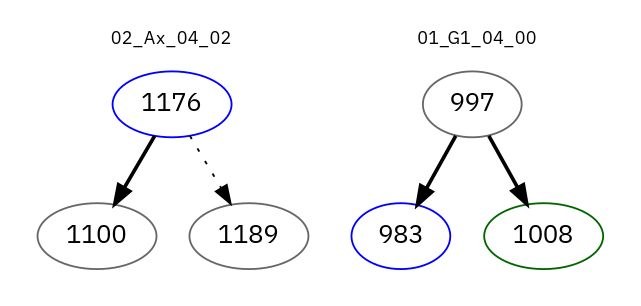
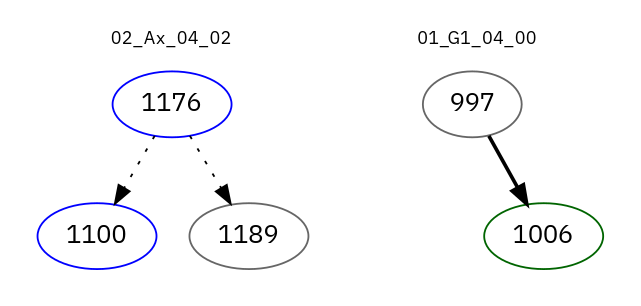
(139, 162) -> (139, 162)
(97, 236) -> (97, 236)
(401, 236) -> none
(544, 236) -> (544, 236)
